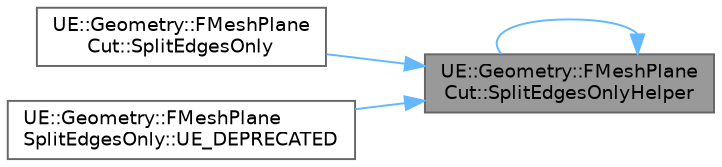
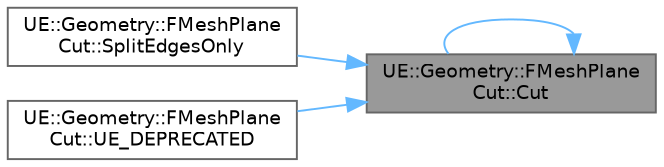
(569, 83) -> (511, 83)
(181, 130) -> (152, 130)
